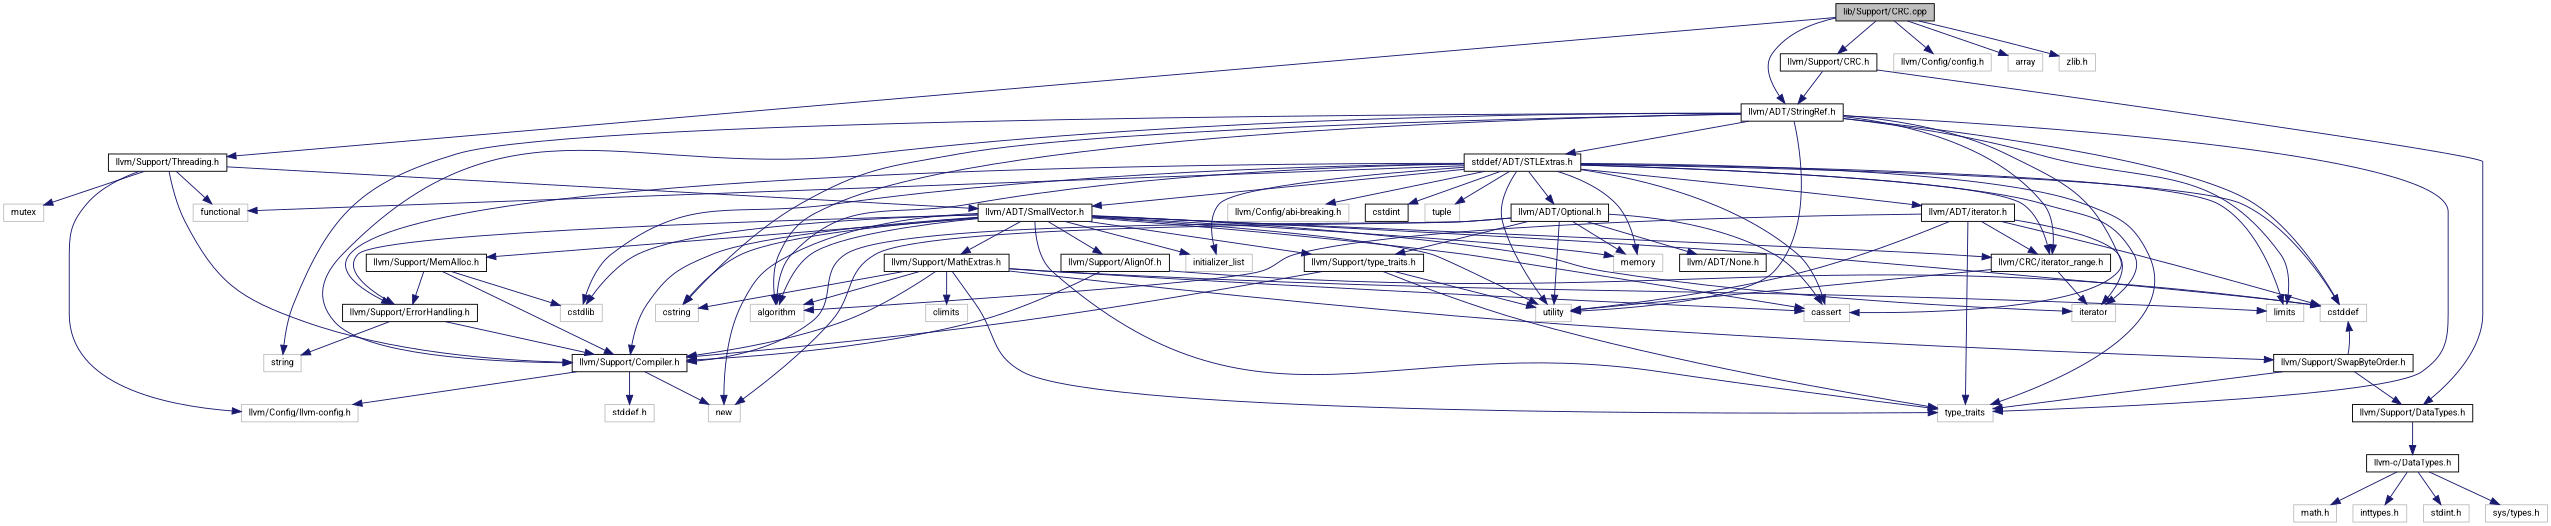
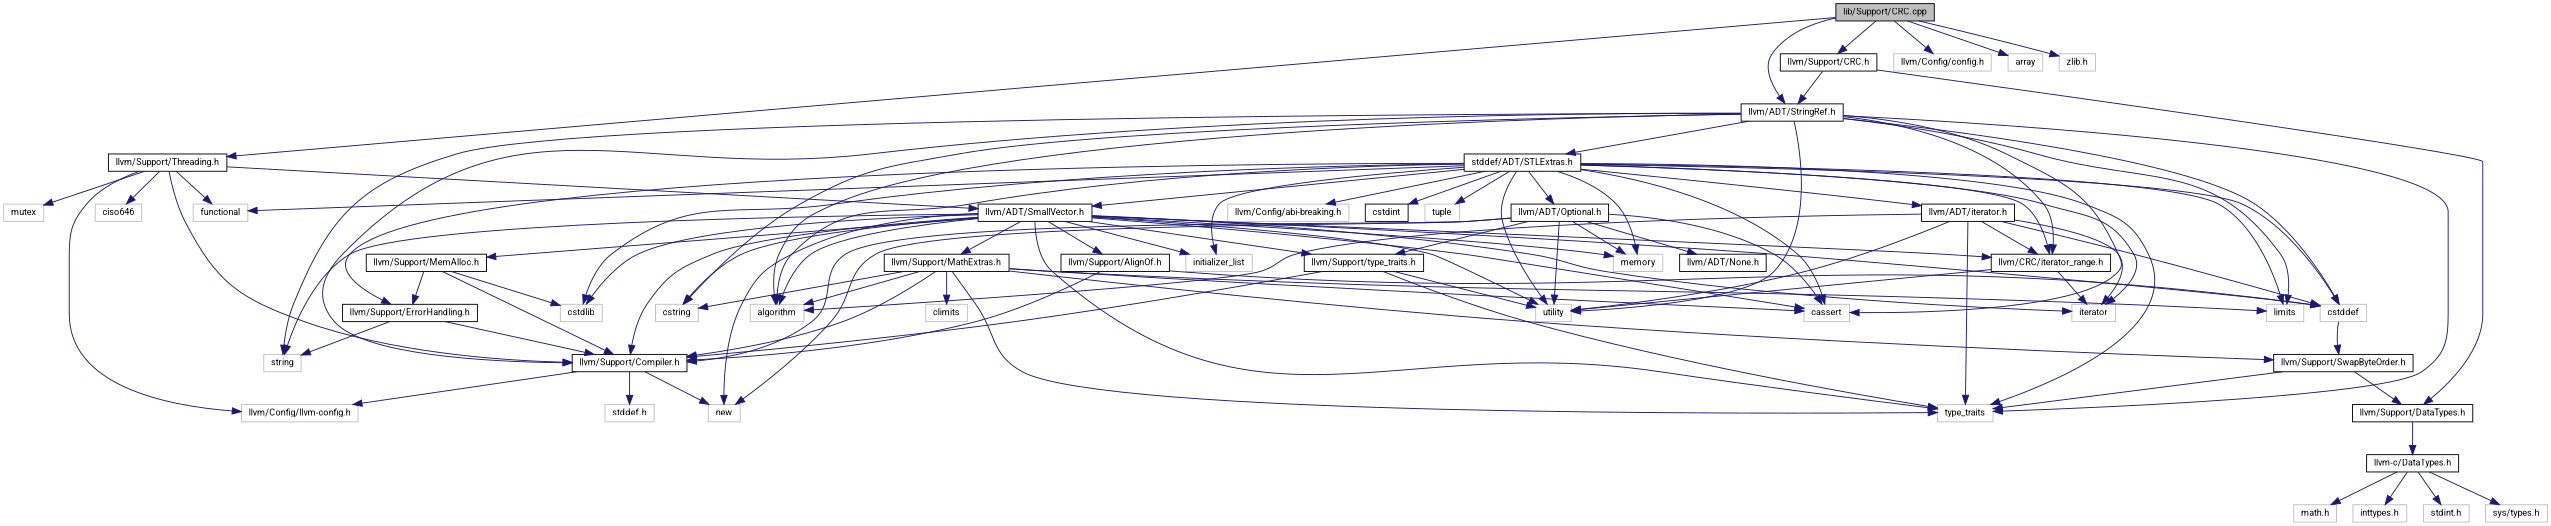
none -> (118, 213)
(637, 227) -> (606, 224)
(2349, 343) -> (2337, 333)
